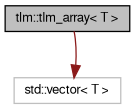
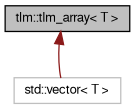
(76, 48) -> (59, 61)
